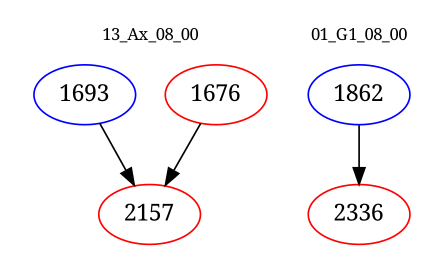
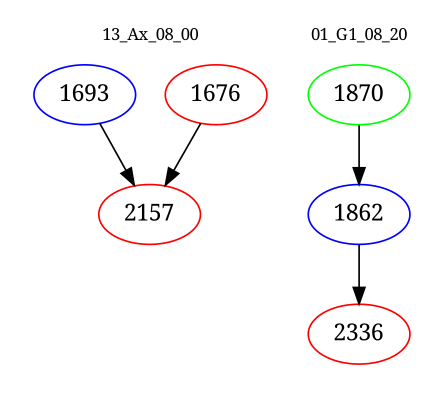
(359, 36) -> (359, 36)
none -> (359, 95)
